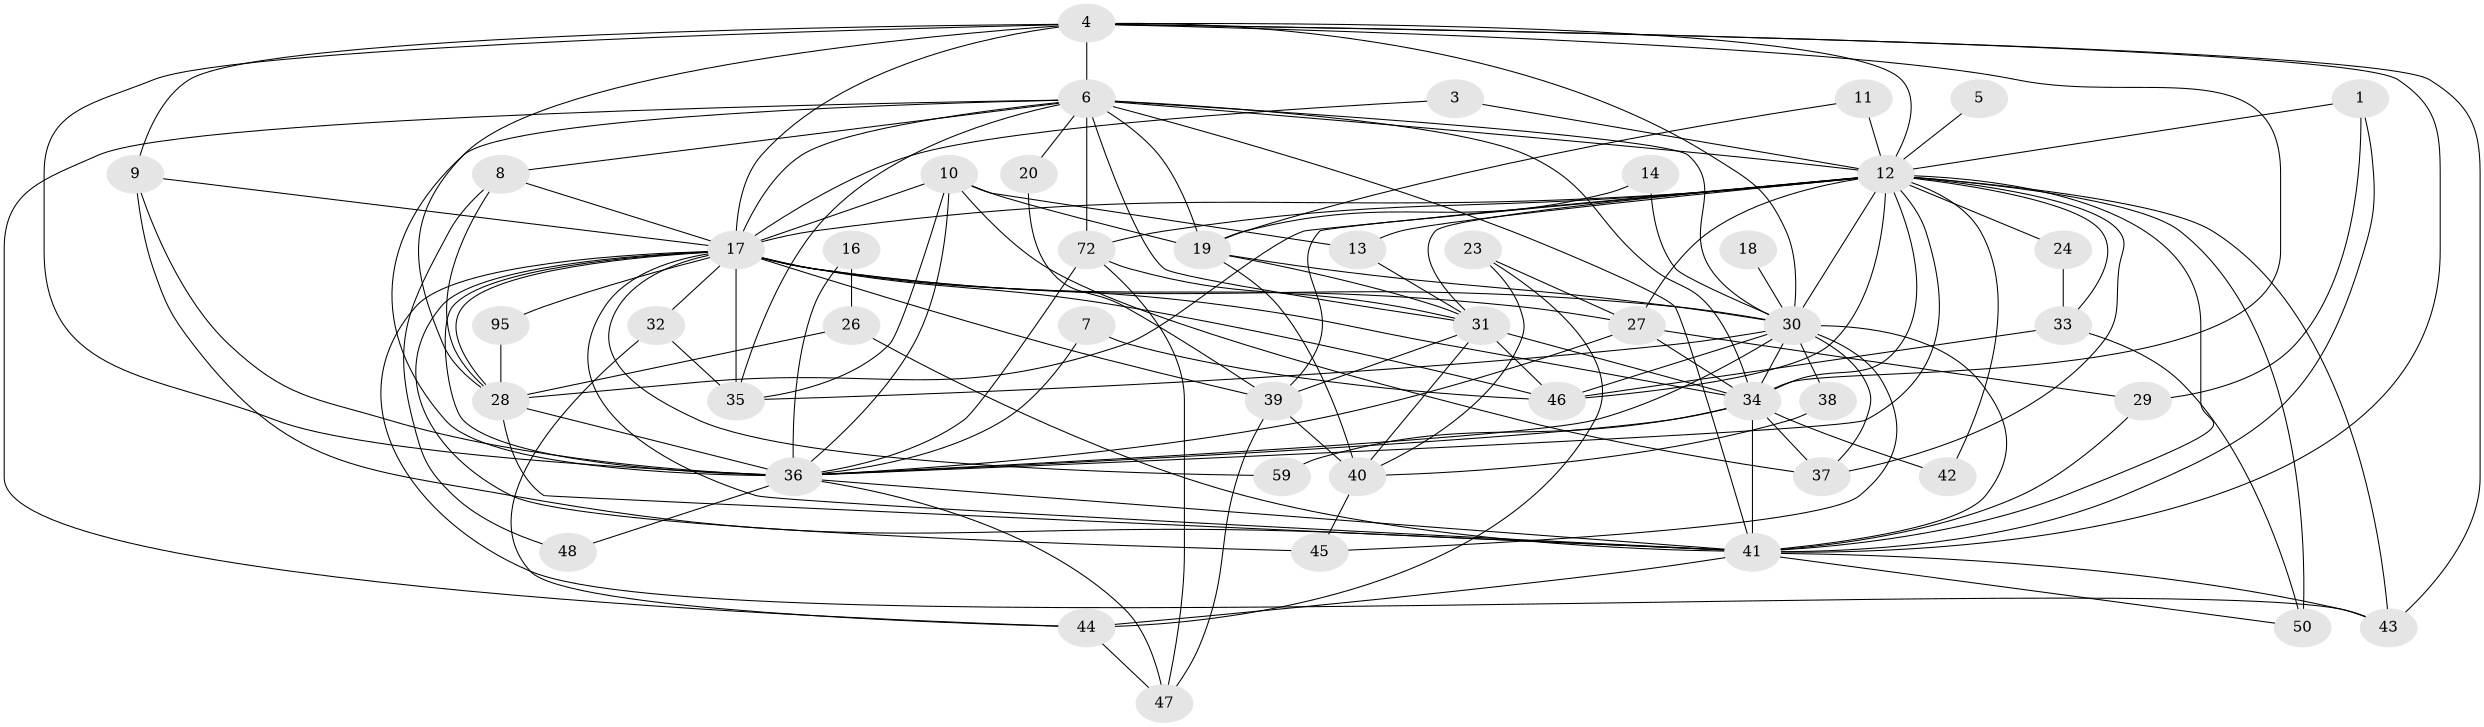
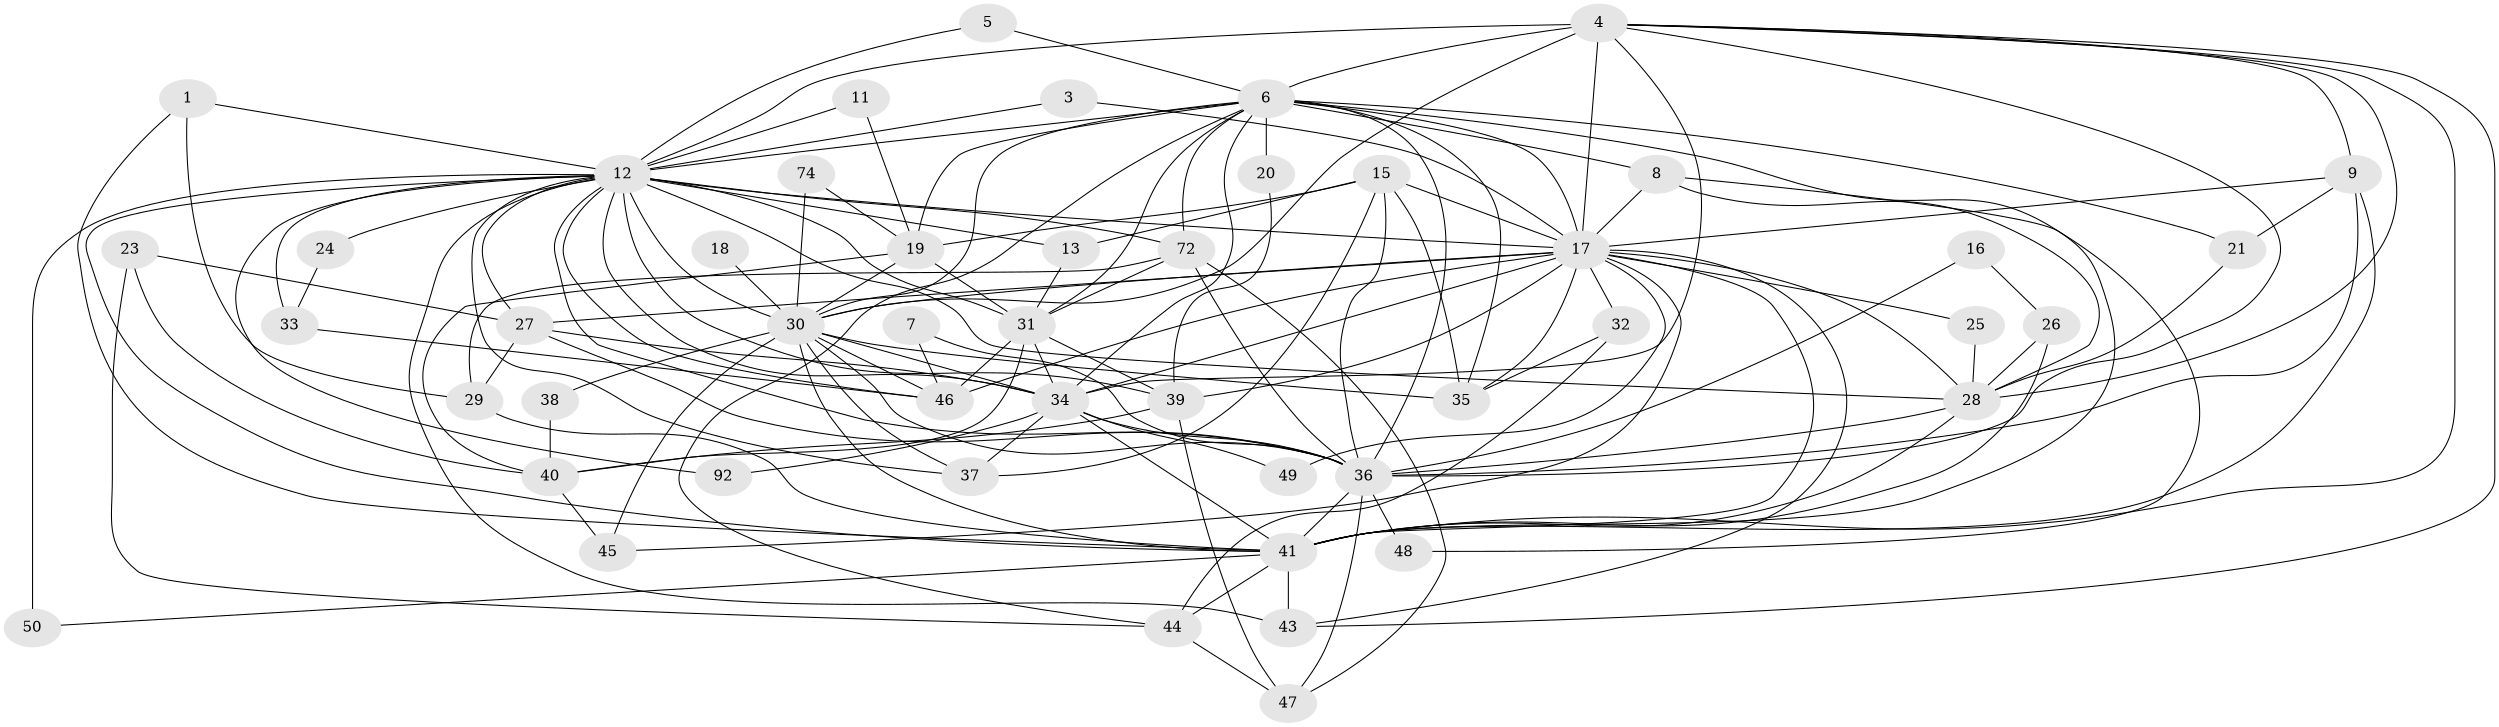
none -> (1127, 61)
(949, 174) -> (1382, 174)
(1651, 174) -> (806, 174)
none -> (2238, 250)
none -> (783, 274)
(501, 325) -> (1976, 325)
(450, 387) -> none
(2223, 435) -> none
(1282, 477) -> (1288, 477)
(1948, 477) -> (723, 477)
